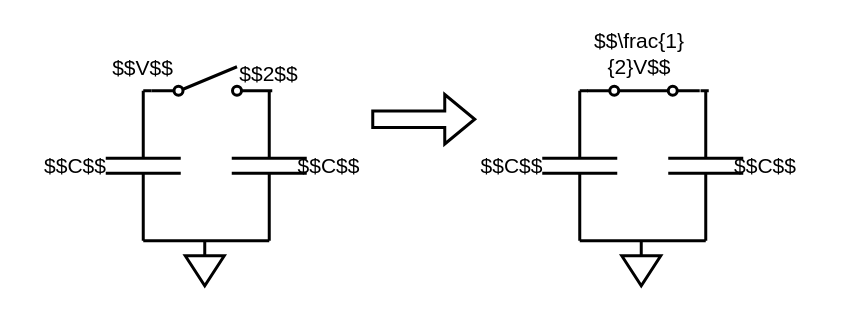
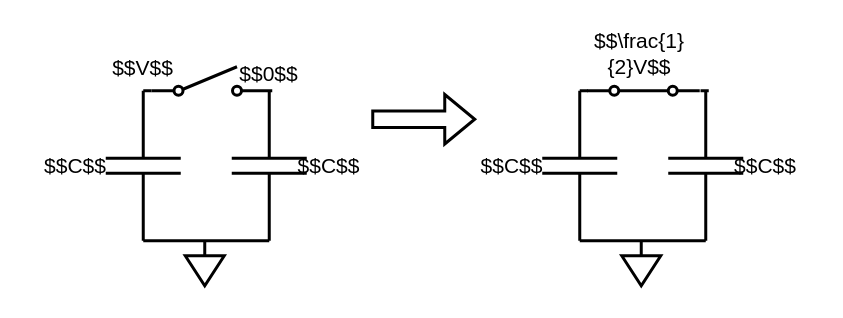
(269, 74) -> (269, 74)
